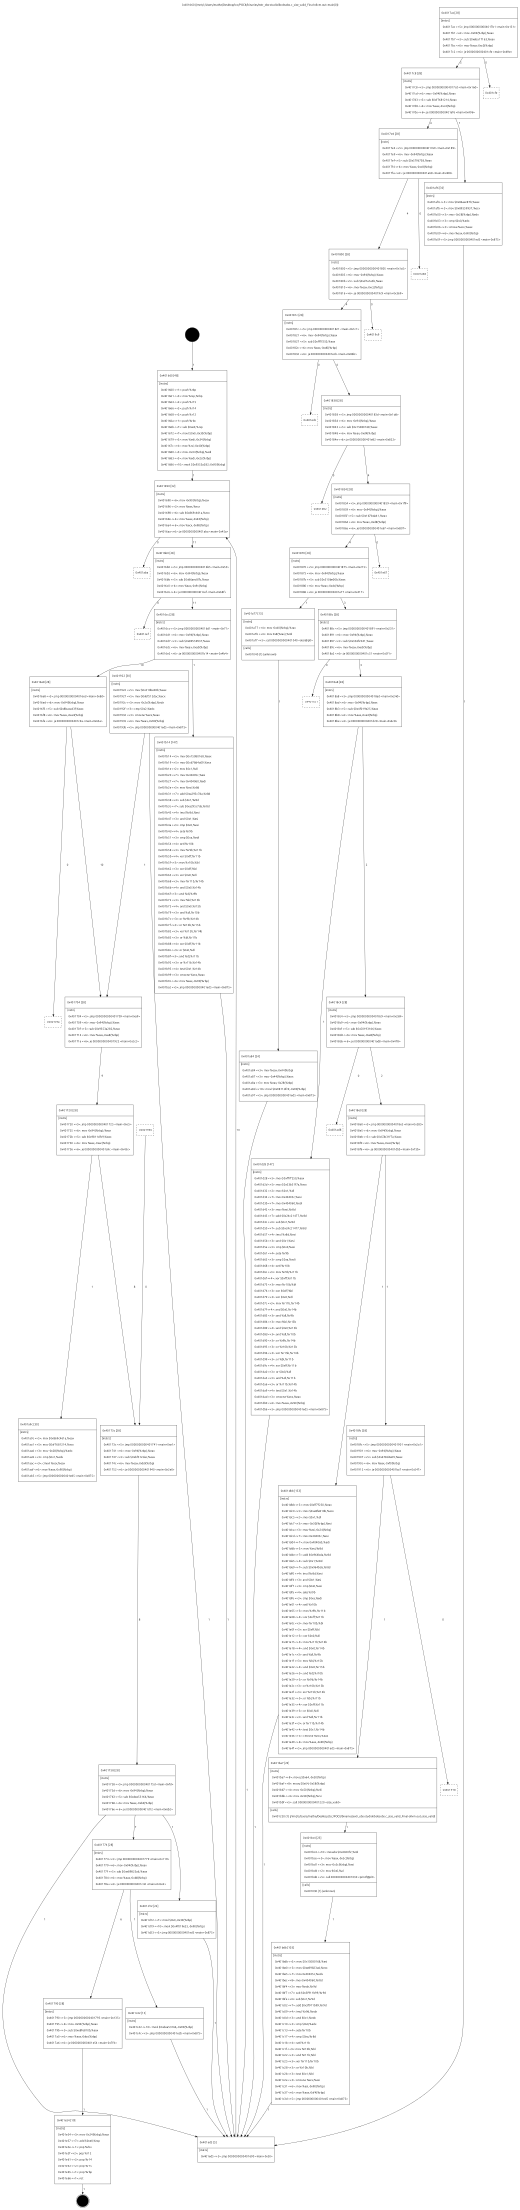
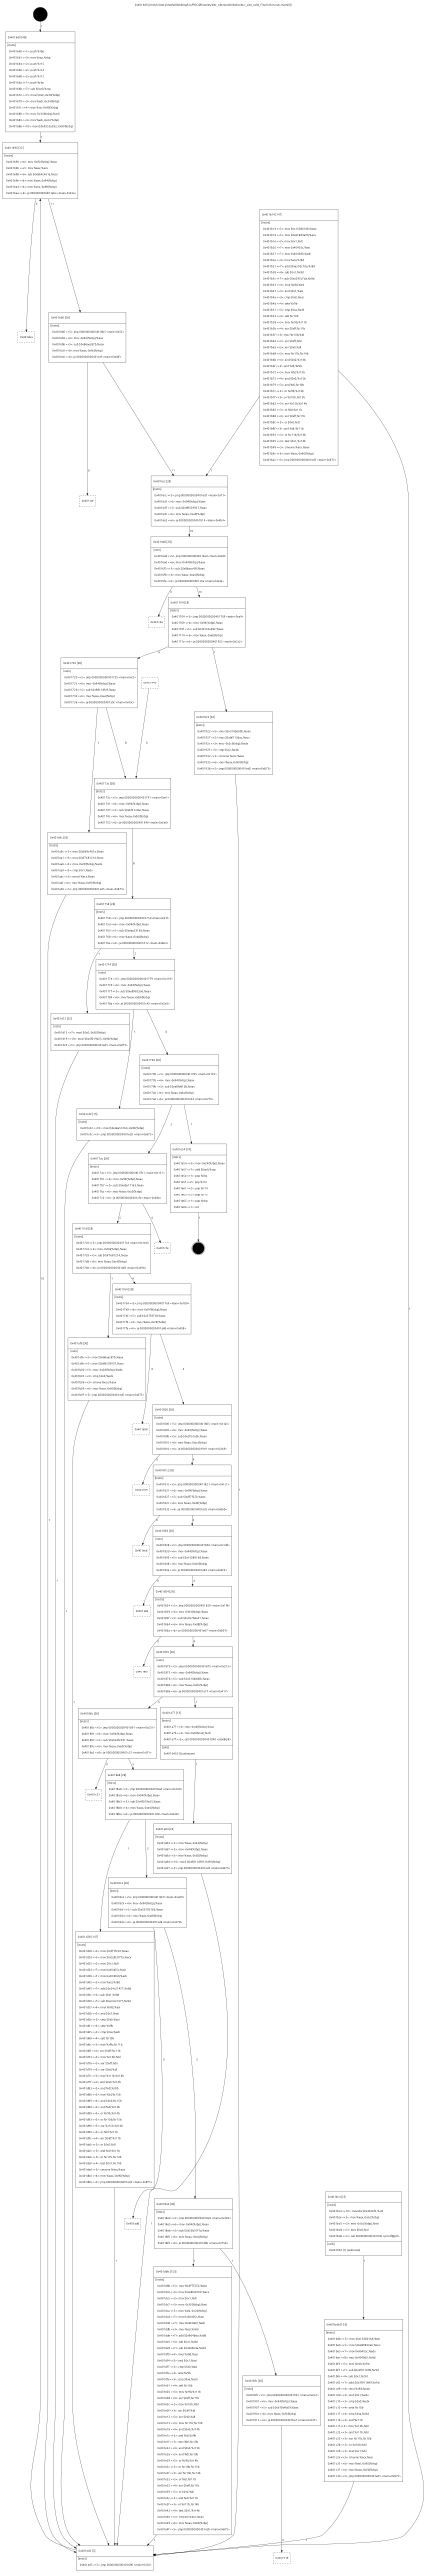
(193, 697) -> (233, 435)
(126, 864) -> (219, 679)
none -> (162, 1129)
(353, 1790) -> none
(5, 2030) -> (48, 1728)
